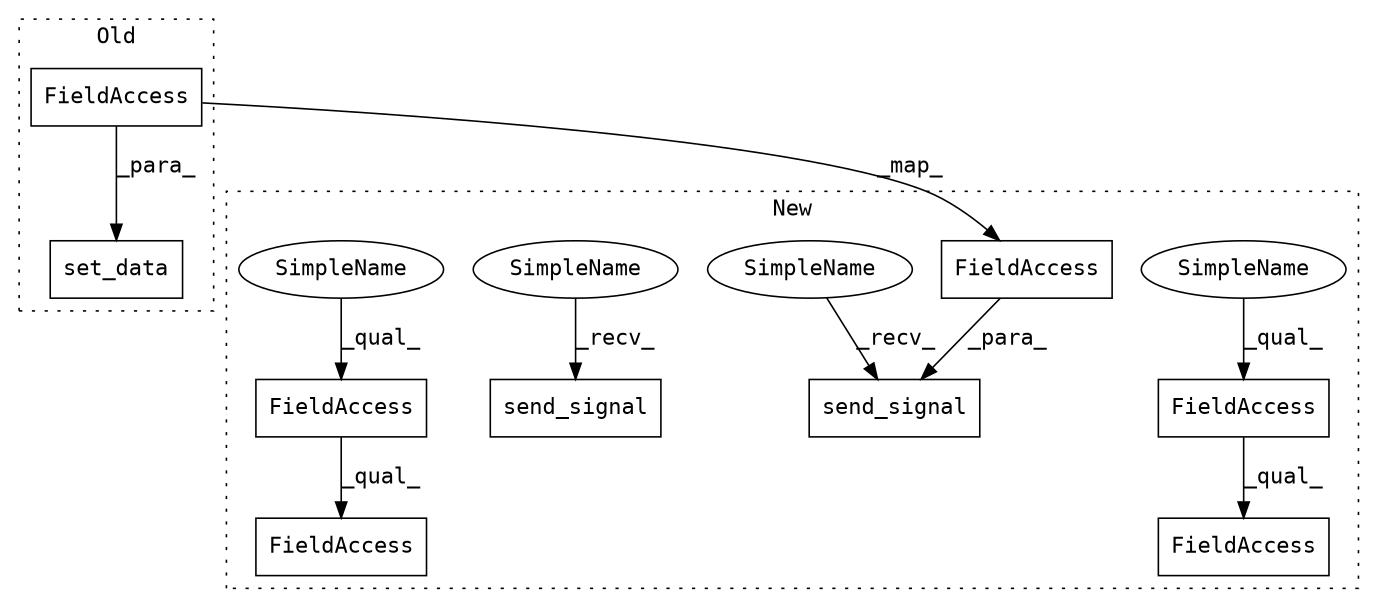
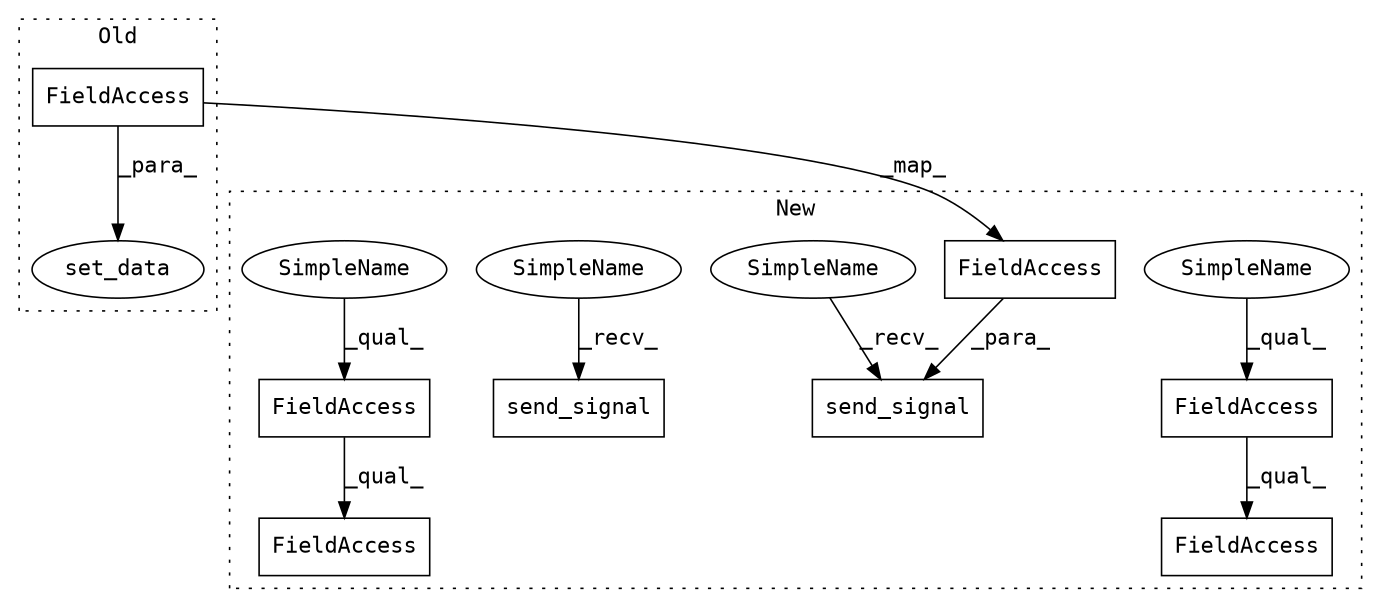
(116, 269) -> (118, 269)
